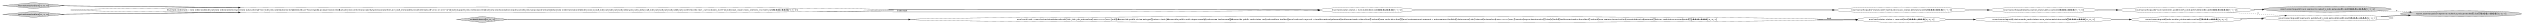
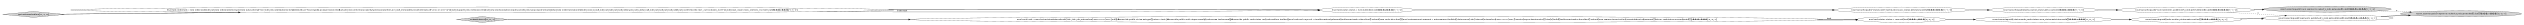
(34, 6) -> none
